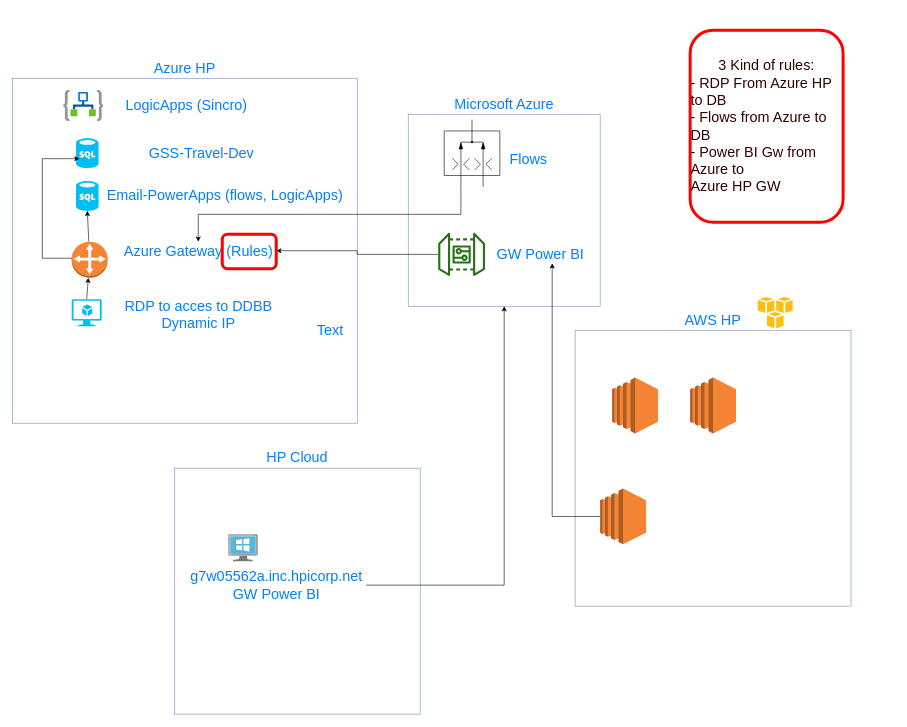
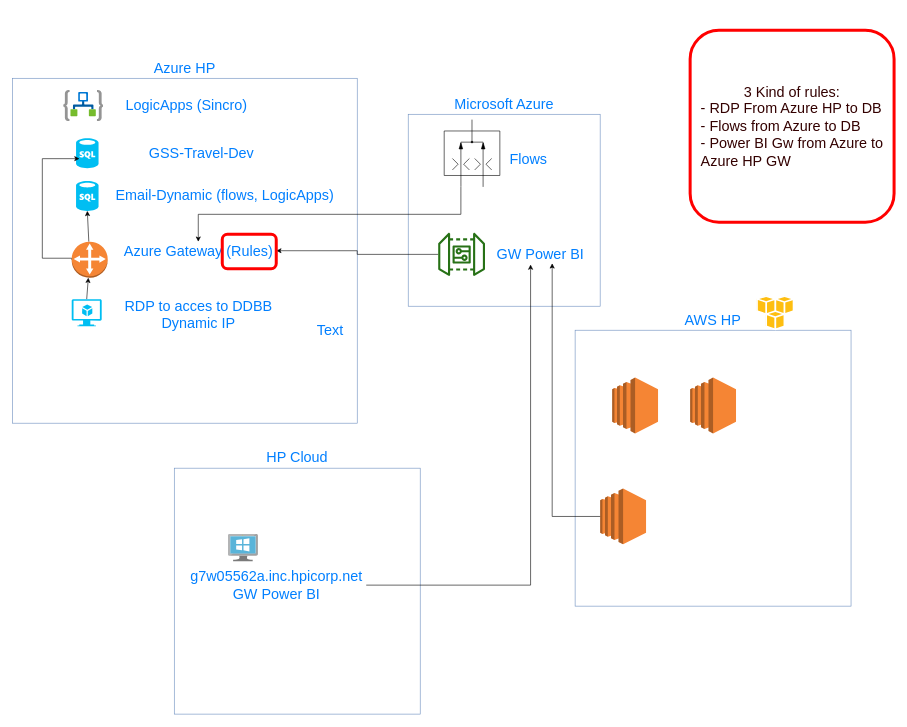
(767, 126) -> (792, 126)
(225, 196) -> (225, 196)
(504, 311) -> (531, 429)
